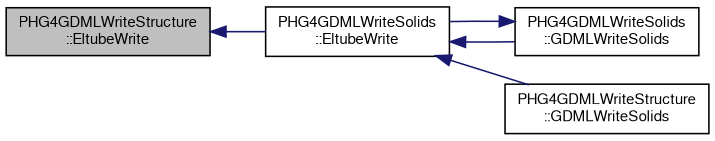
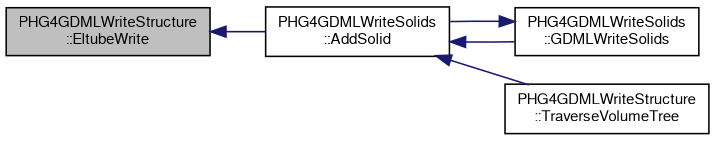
(358, 32) -> (358, 32)
(607, 109) -> (607, 109)
